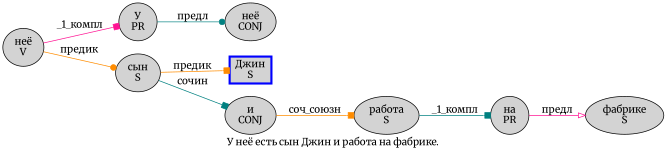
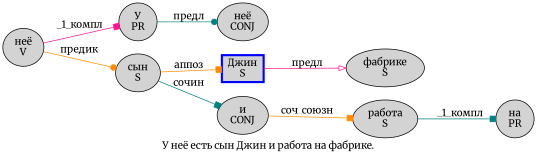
(193, 66) -> (189, 65)
(554, 115) -> (301, 68)
